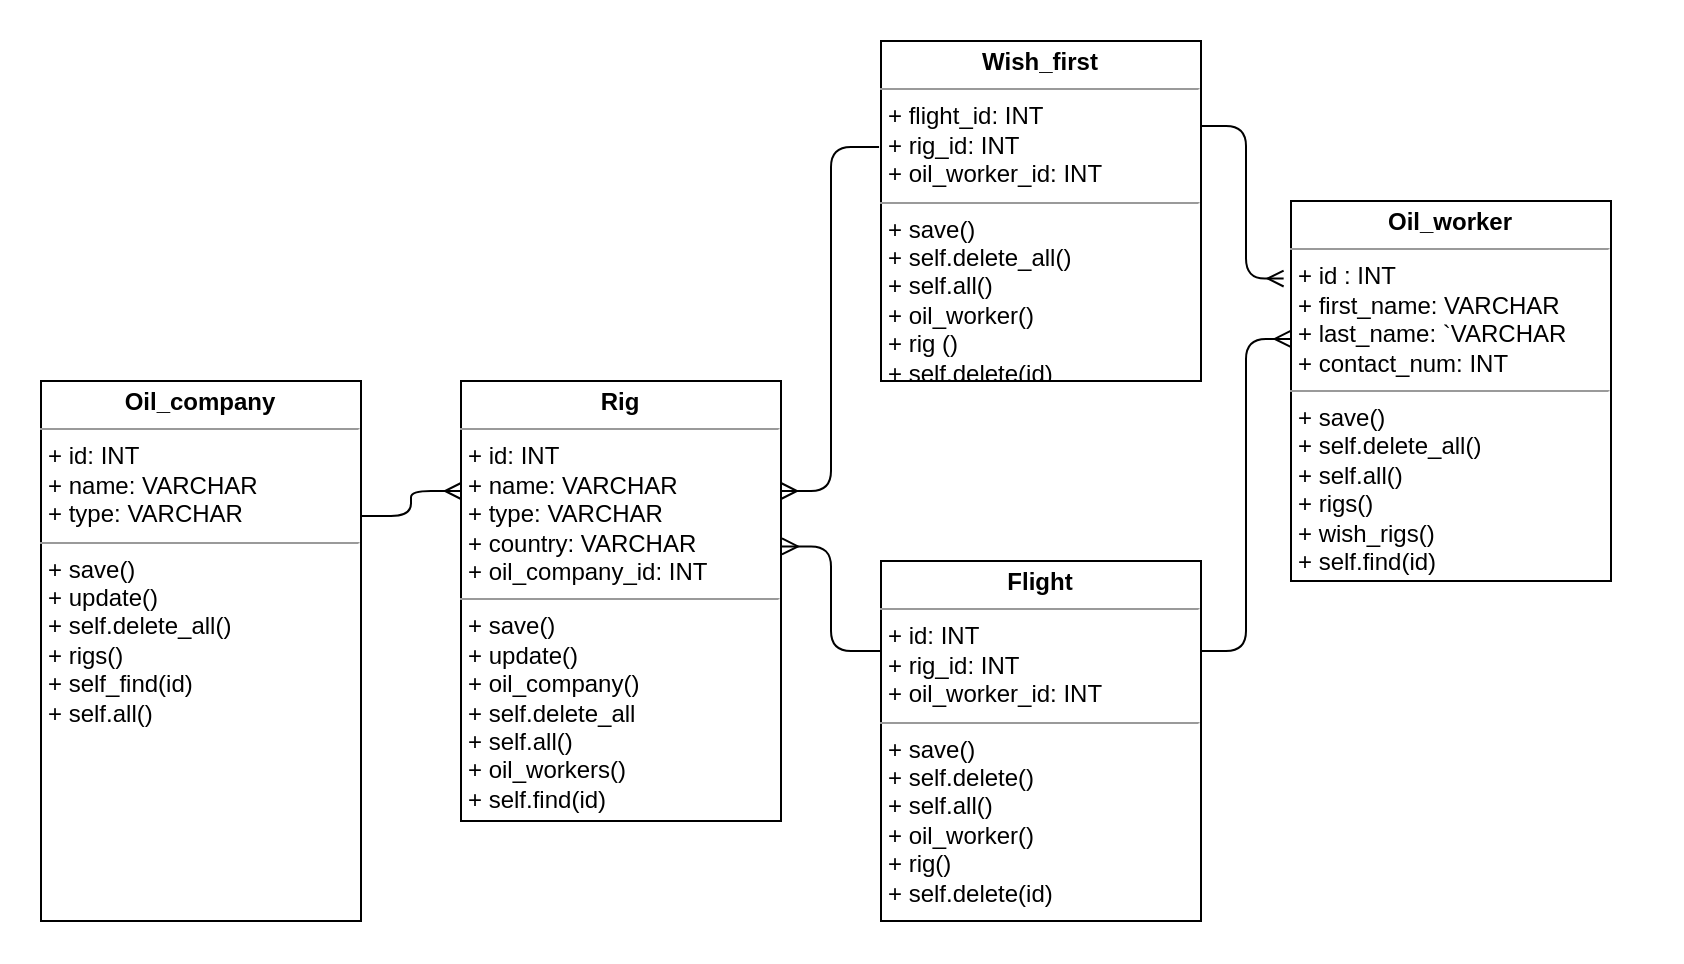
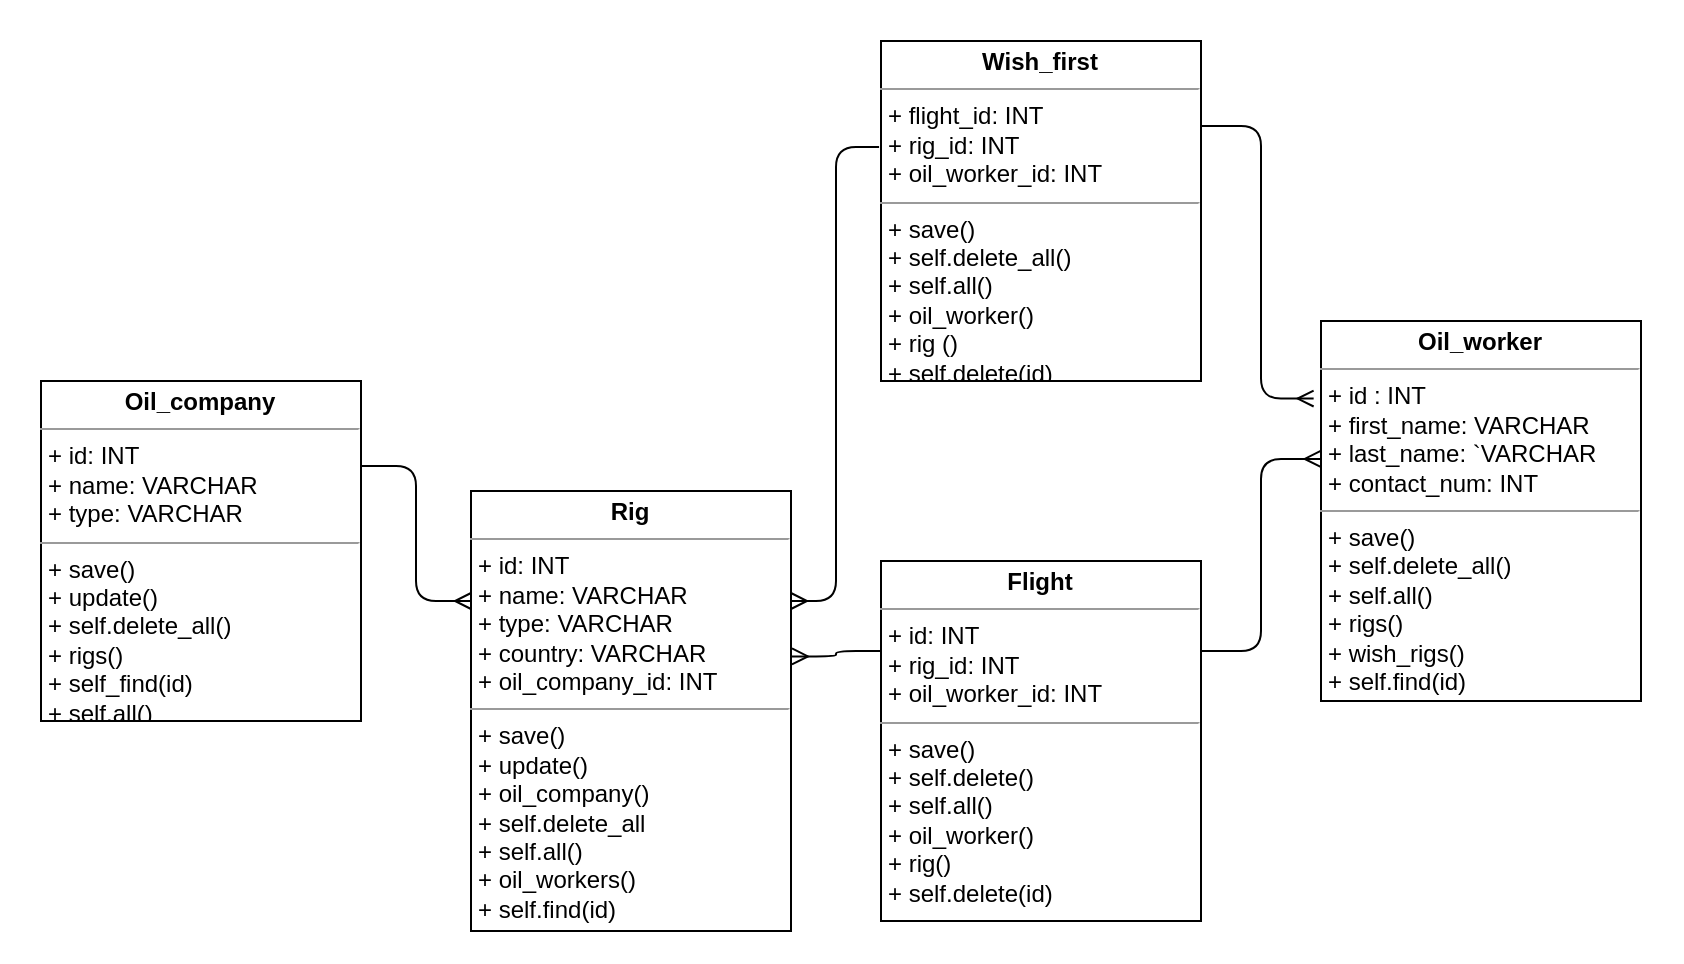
(1451, 391) -> (1481, 511)
(621, 601) -> (631, 711)
(201, 651) -> (201, 551)
